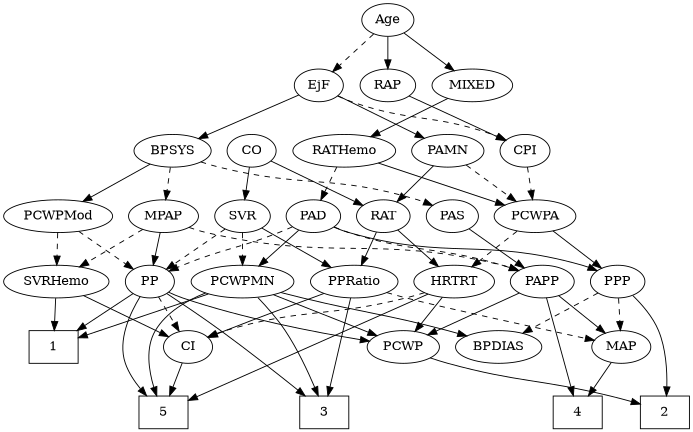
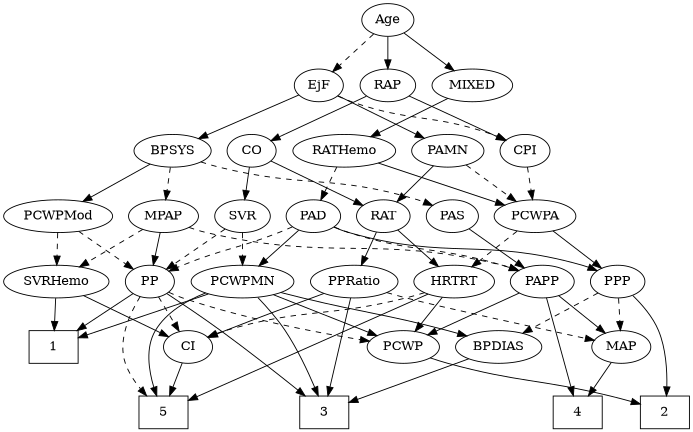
none -> (323, 116)
(280, 238) -> none
(244, 316) -> (244, 316)
(123, 343) -> (123, 343)
none -> (413, 379)
